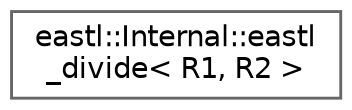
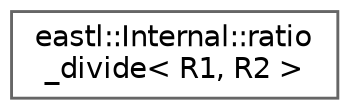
(176, 55) -> (175, 55)
